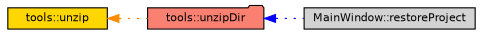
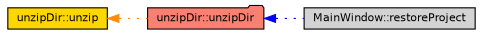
(58, 18) -> (58, 18)
(206, 18) -> (206, 18)
